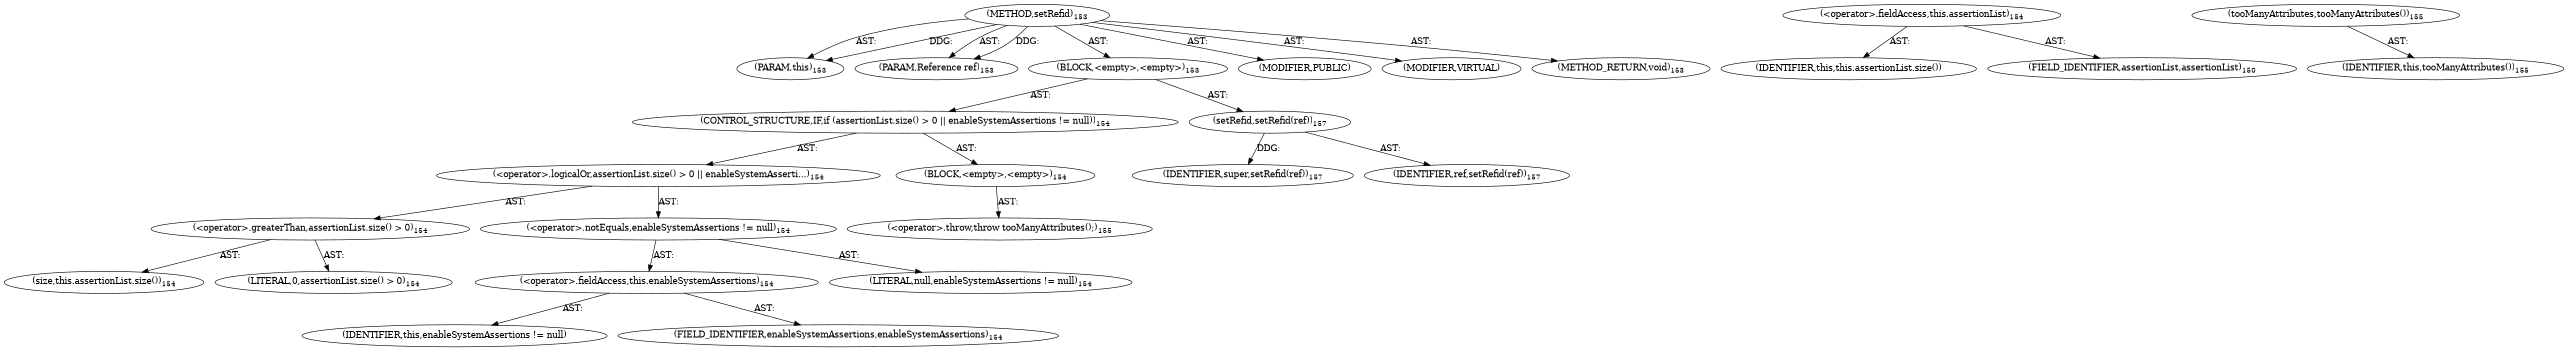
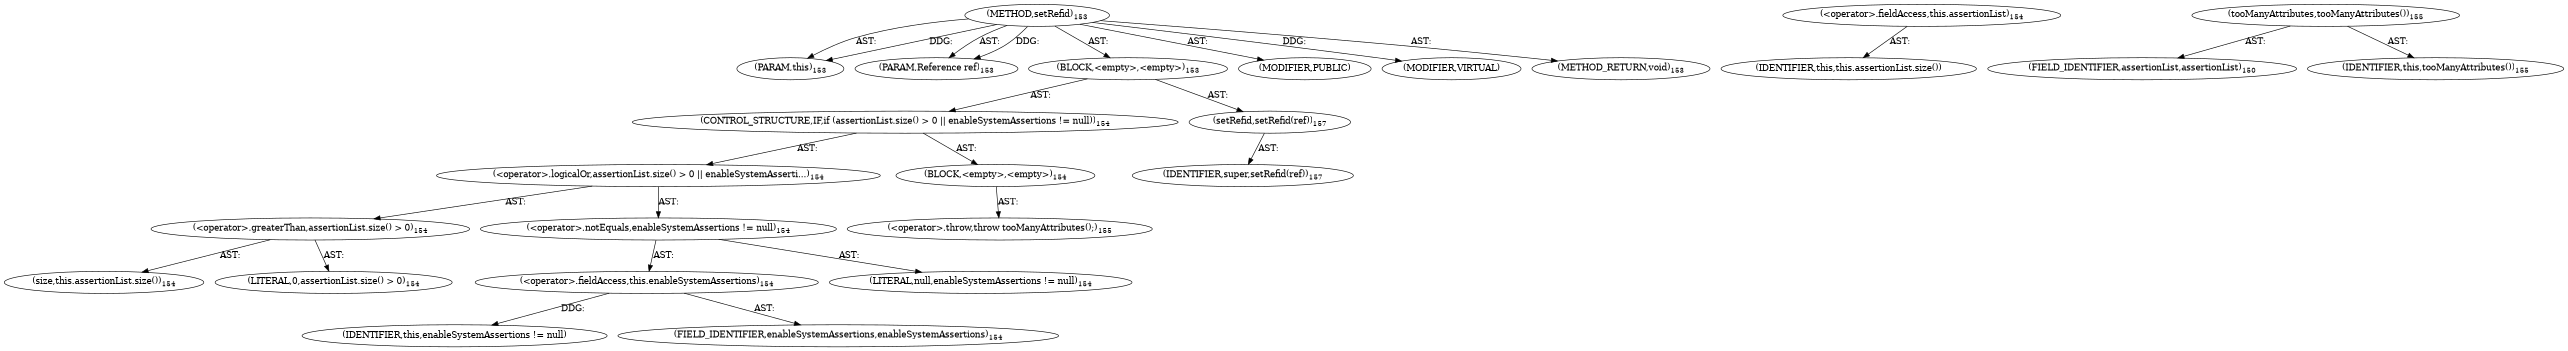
(2029, 41) -> (2237, 41)
(1296, 42) -> (1296, 42)
(1270, 149) -> (1270, 149)
(1467, 176) -> none
(574, 309) -> (574, 309)
